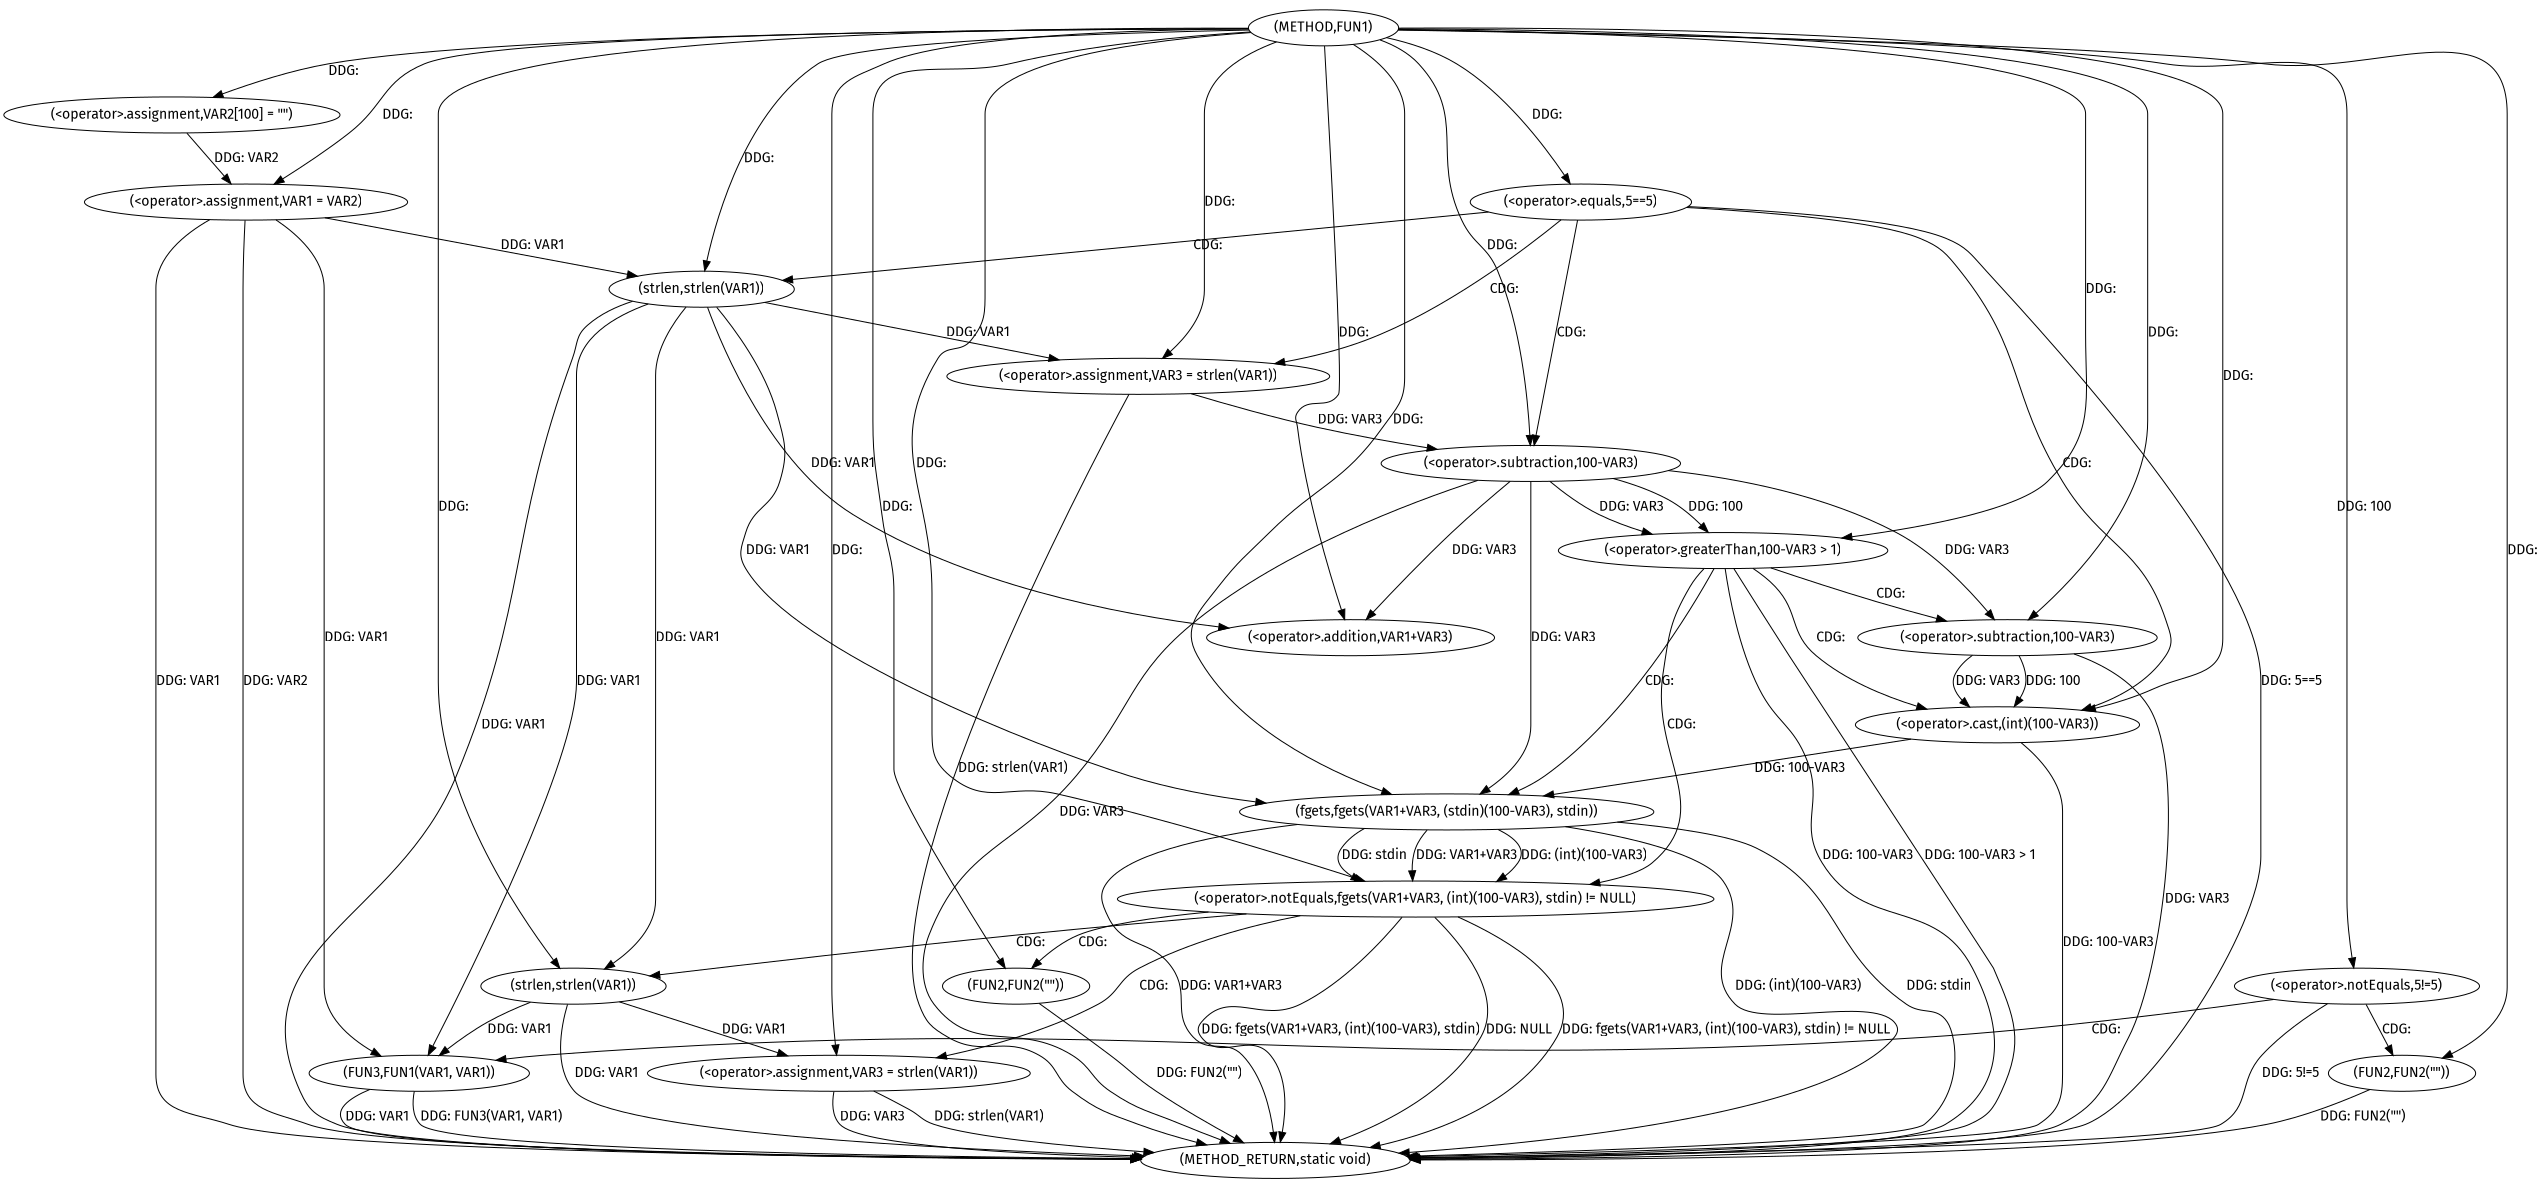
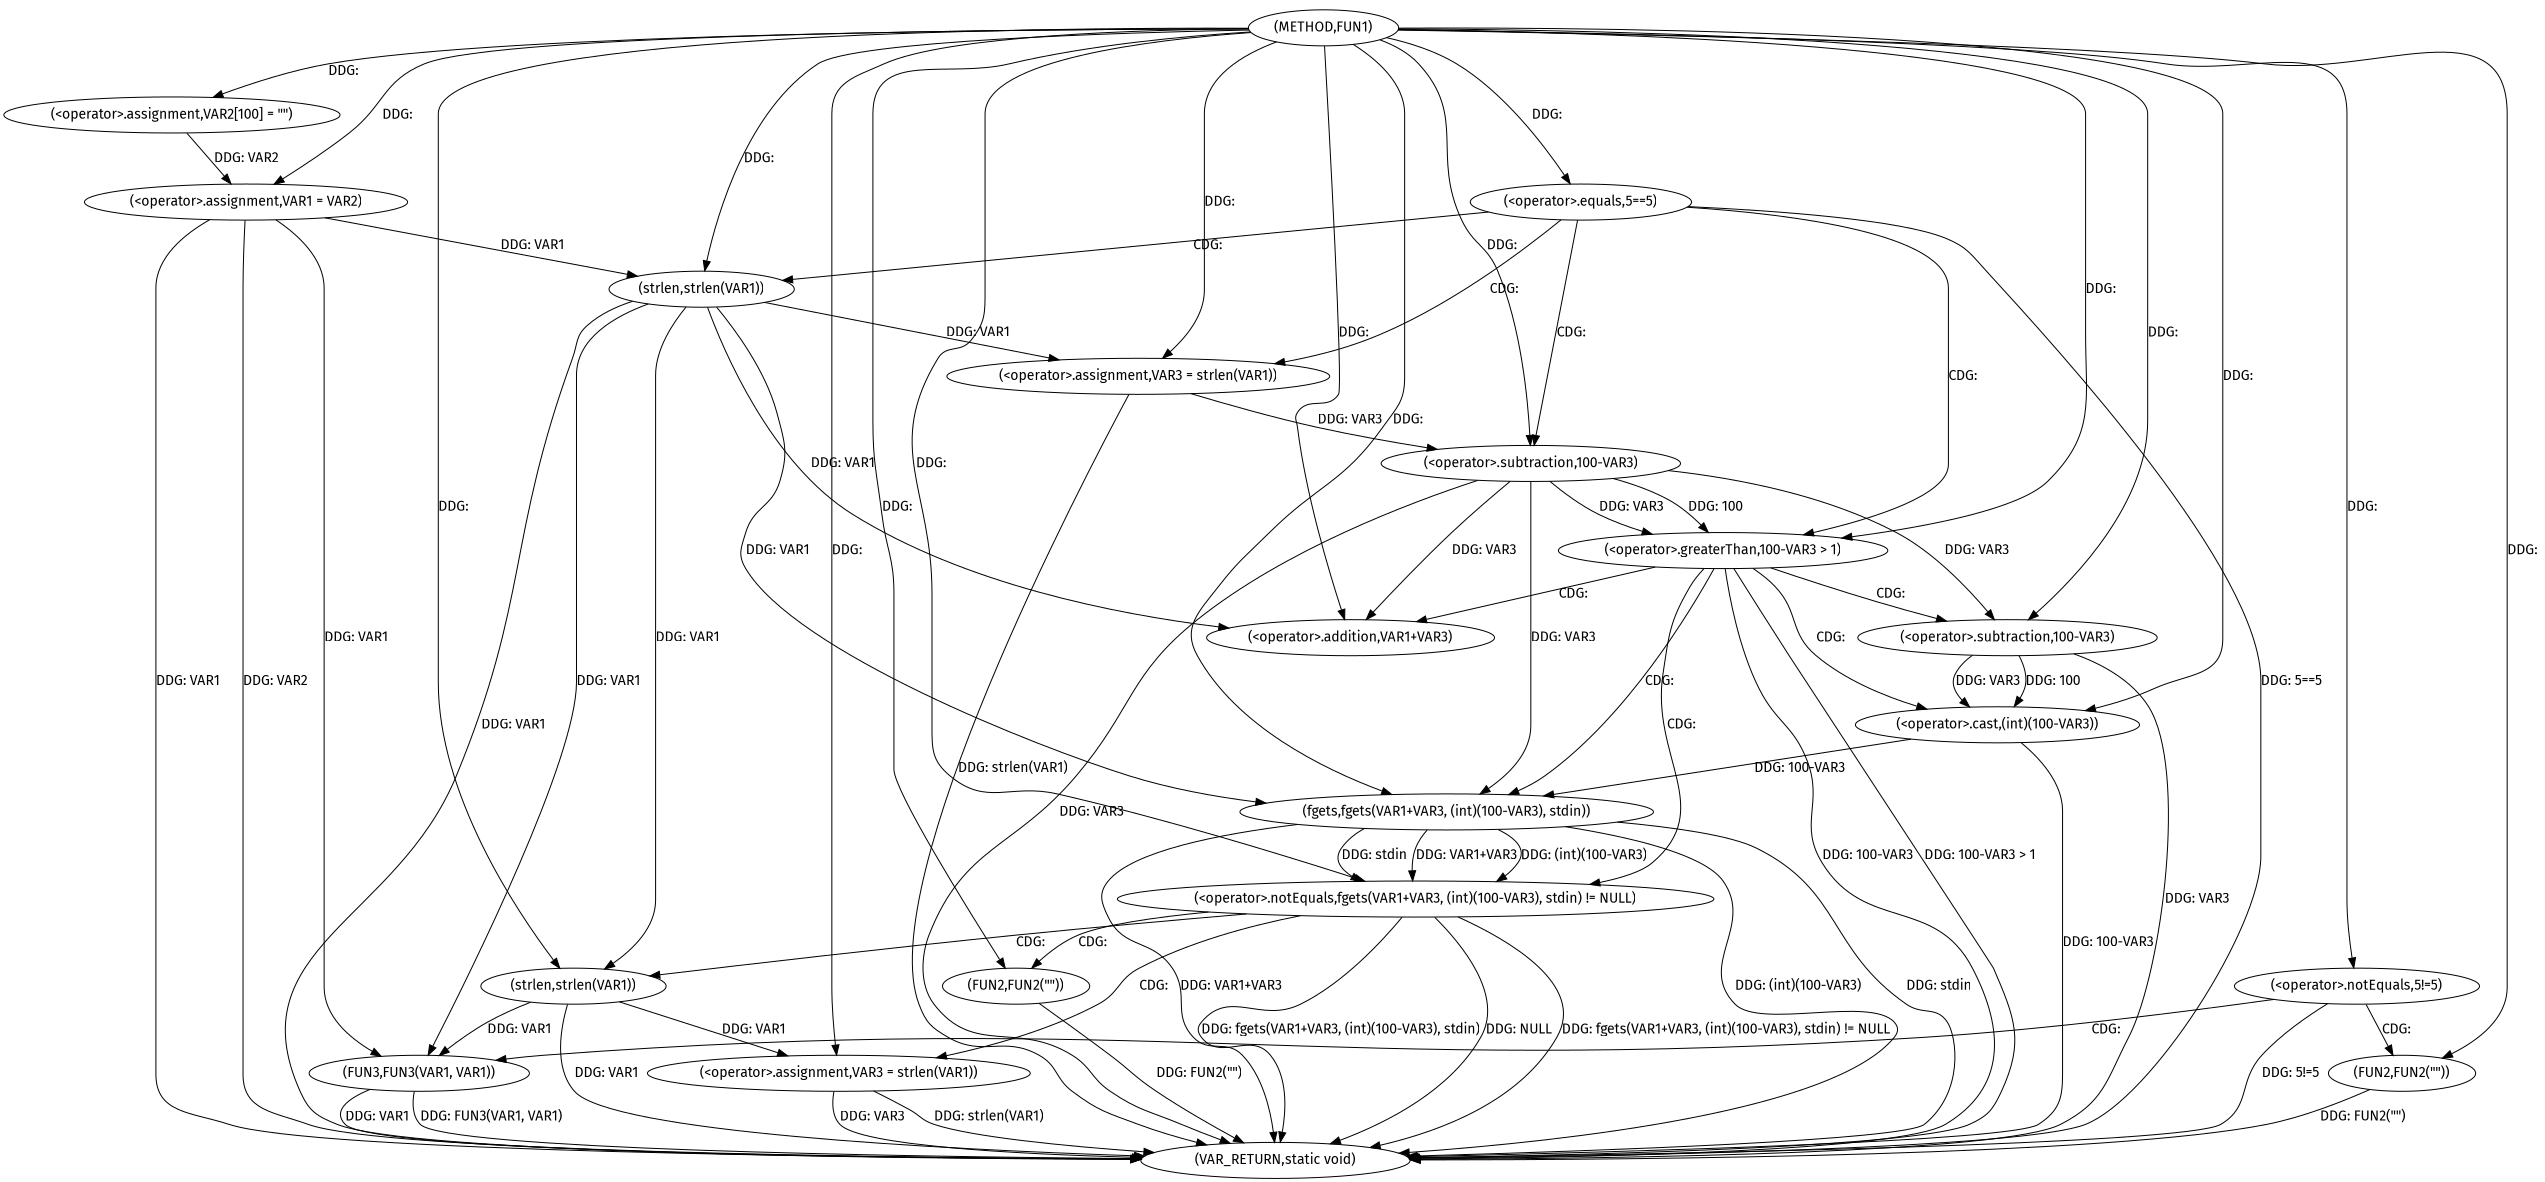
(2018, 381) -> (1948, 312)
(2364, 507) -> (2364, 507)
none -> (1541, 593)
(1447, 812) -> (1447, 812)
(419, 1073) -> (419, 1073)
(1275, 1160) -> (1275, 1160)
